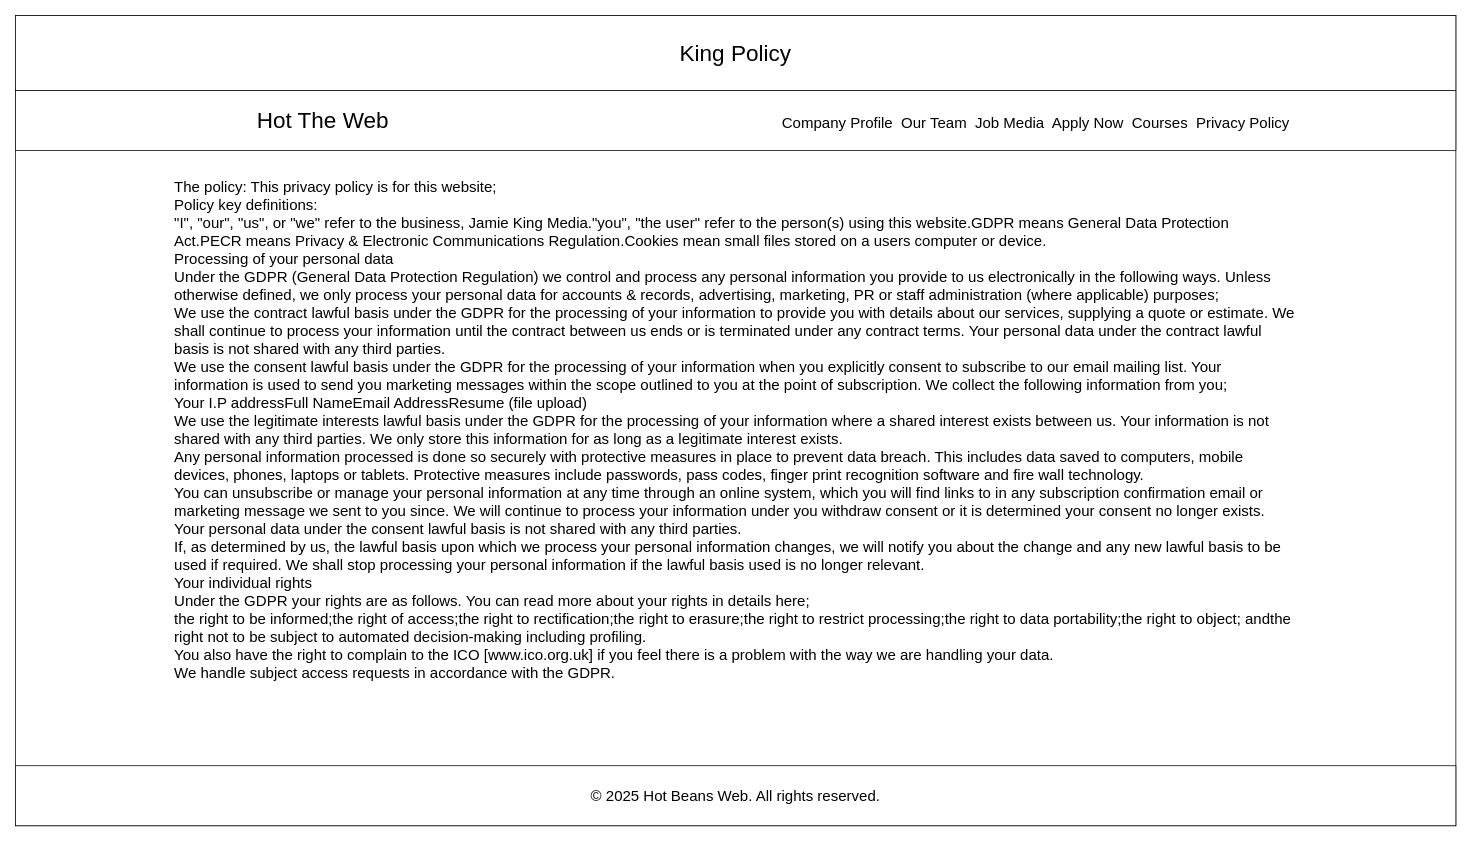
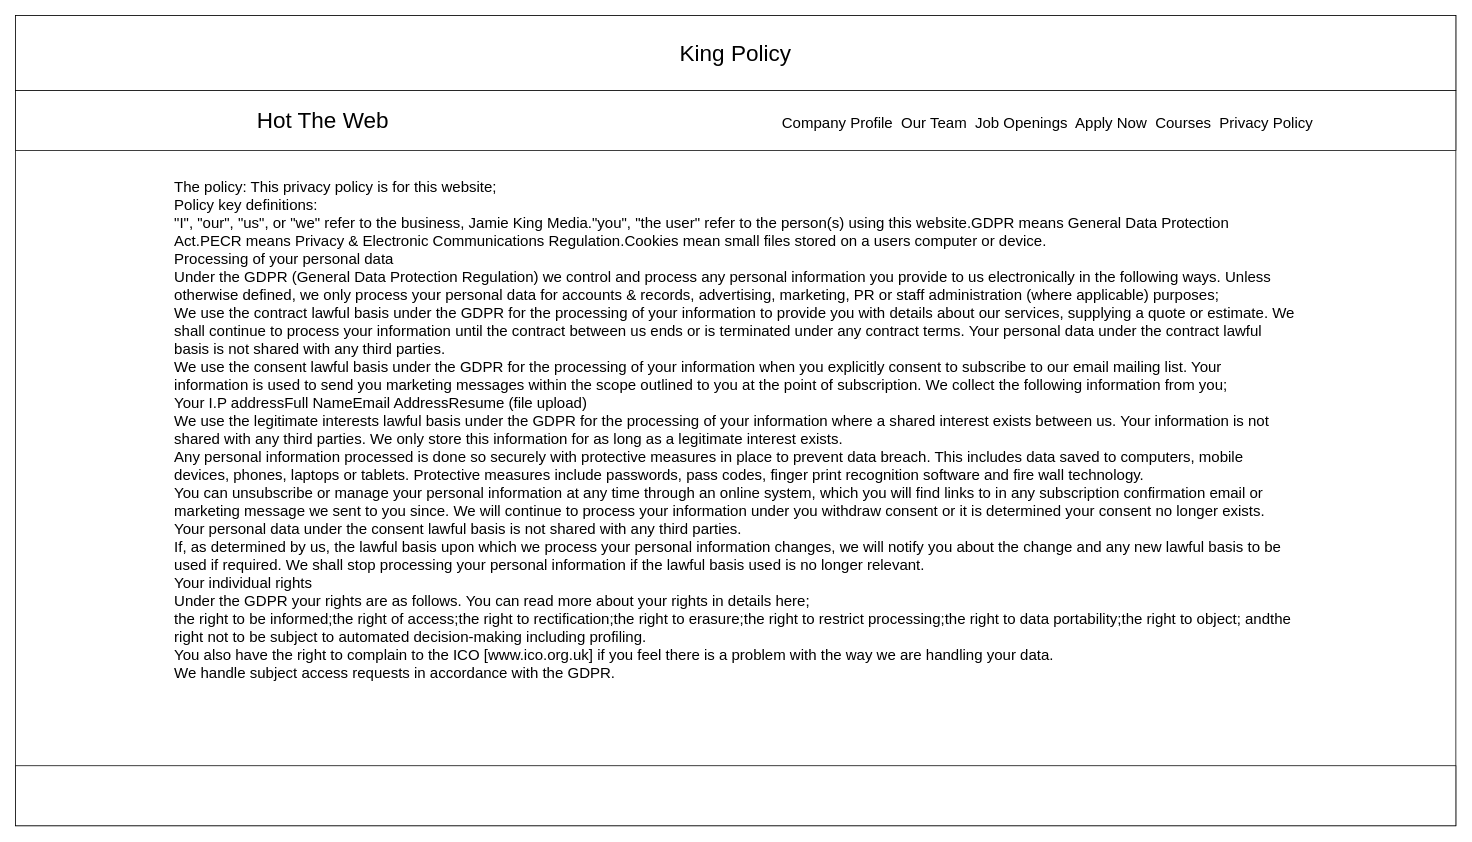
(1118, 120) -> (1119, 120)
(735, 795) -> none
